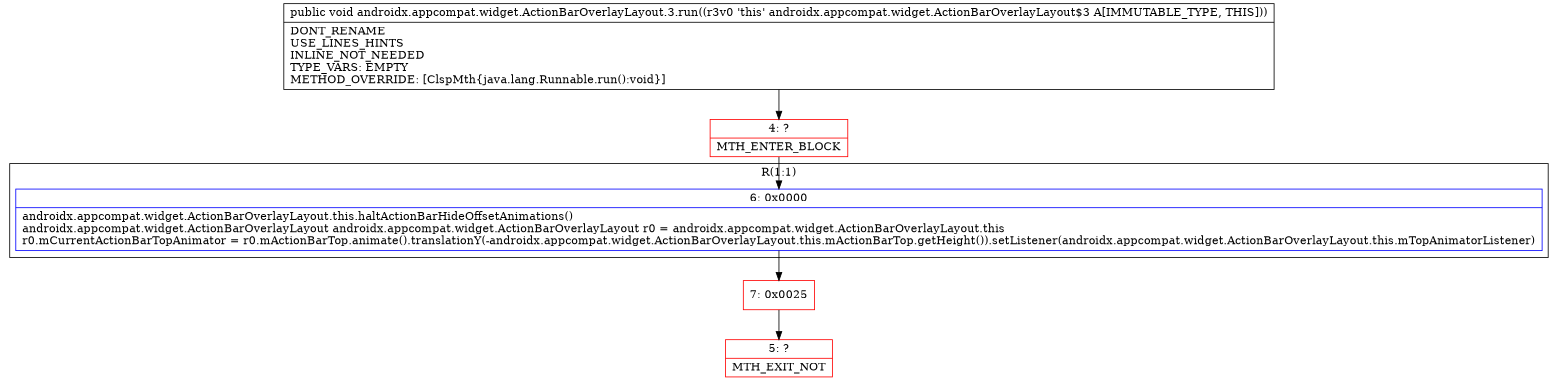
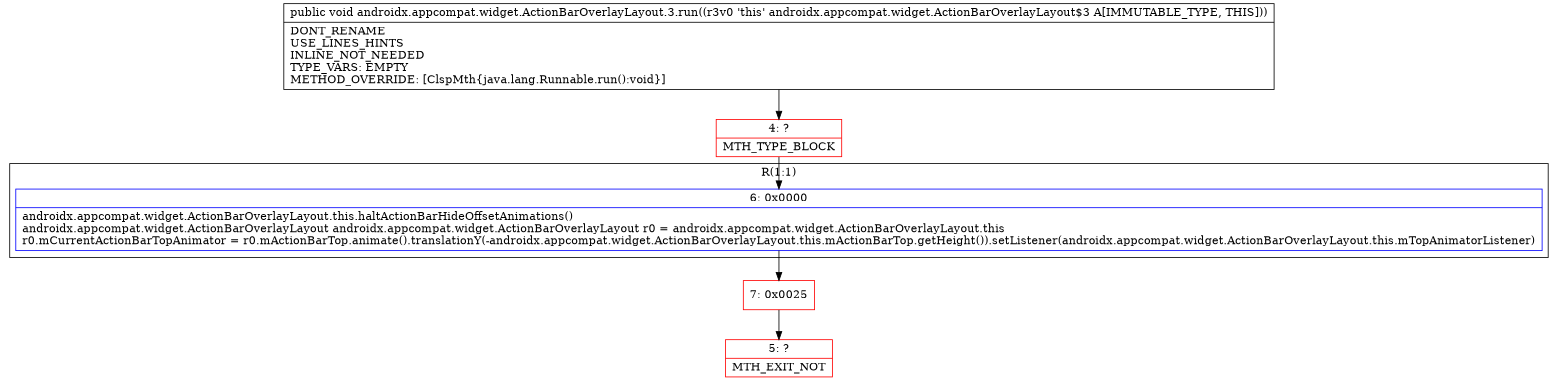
(779, 147) -> (779, 147)
